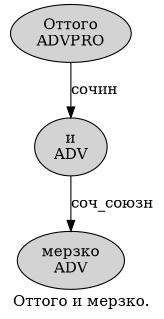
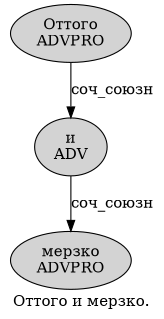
(94, 90) -> (112, 90)
(71, 260) -> (71, 260)
